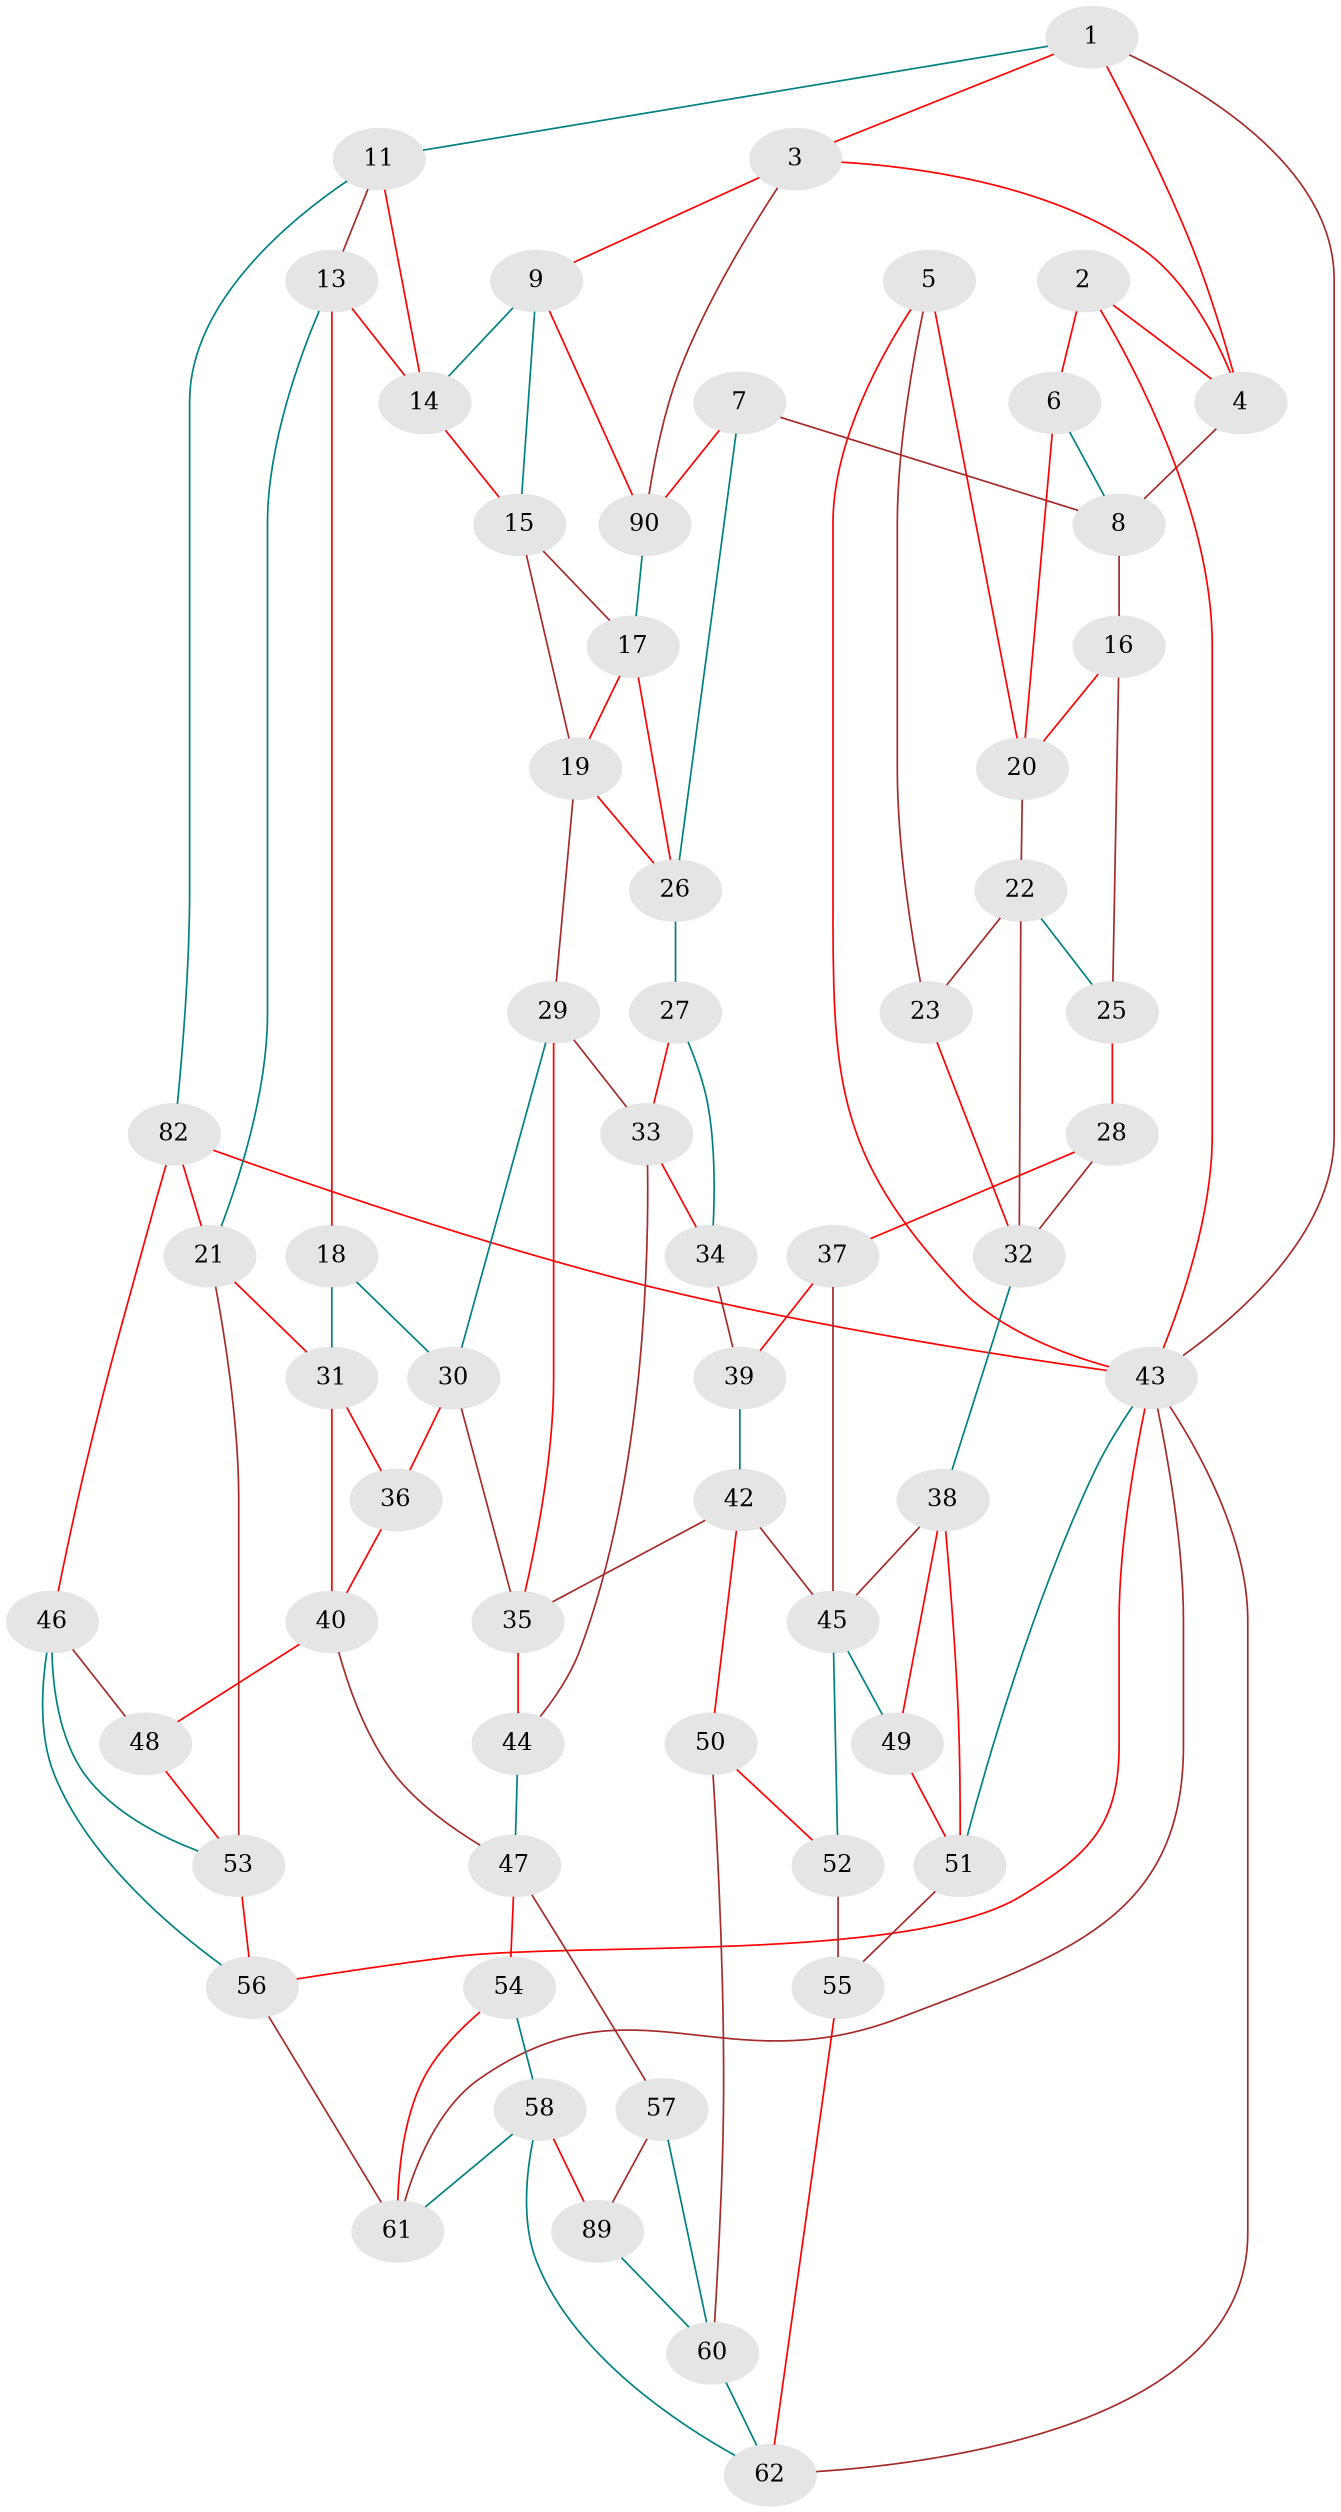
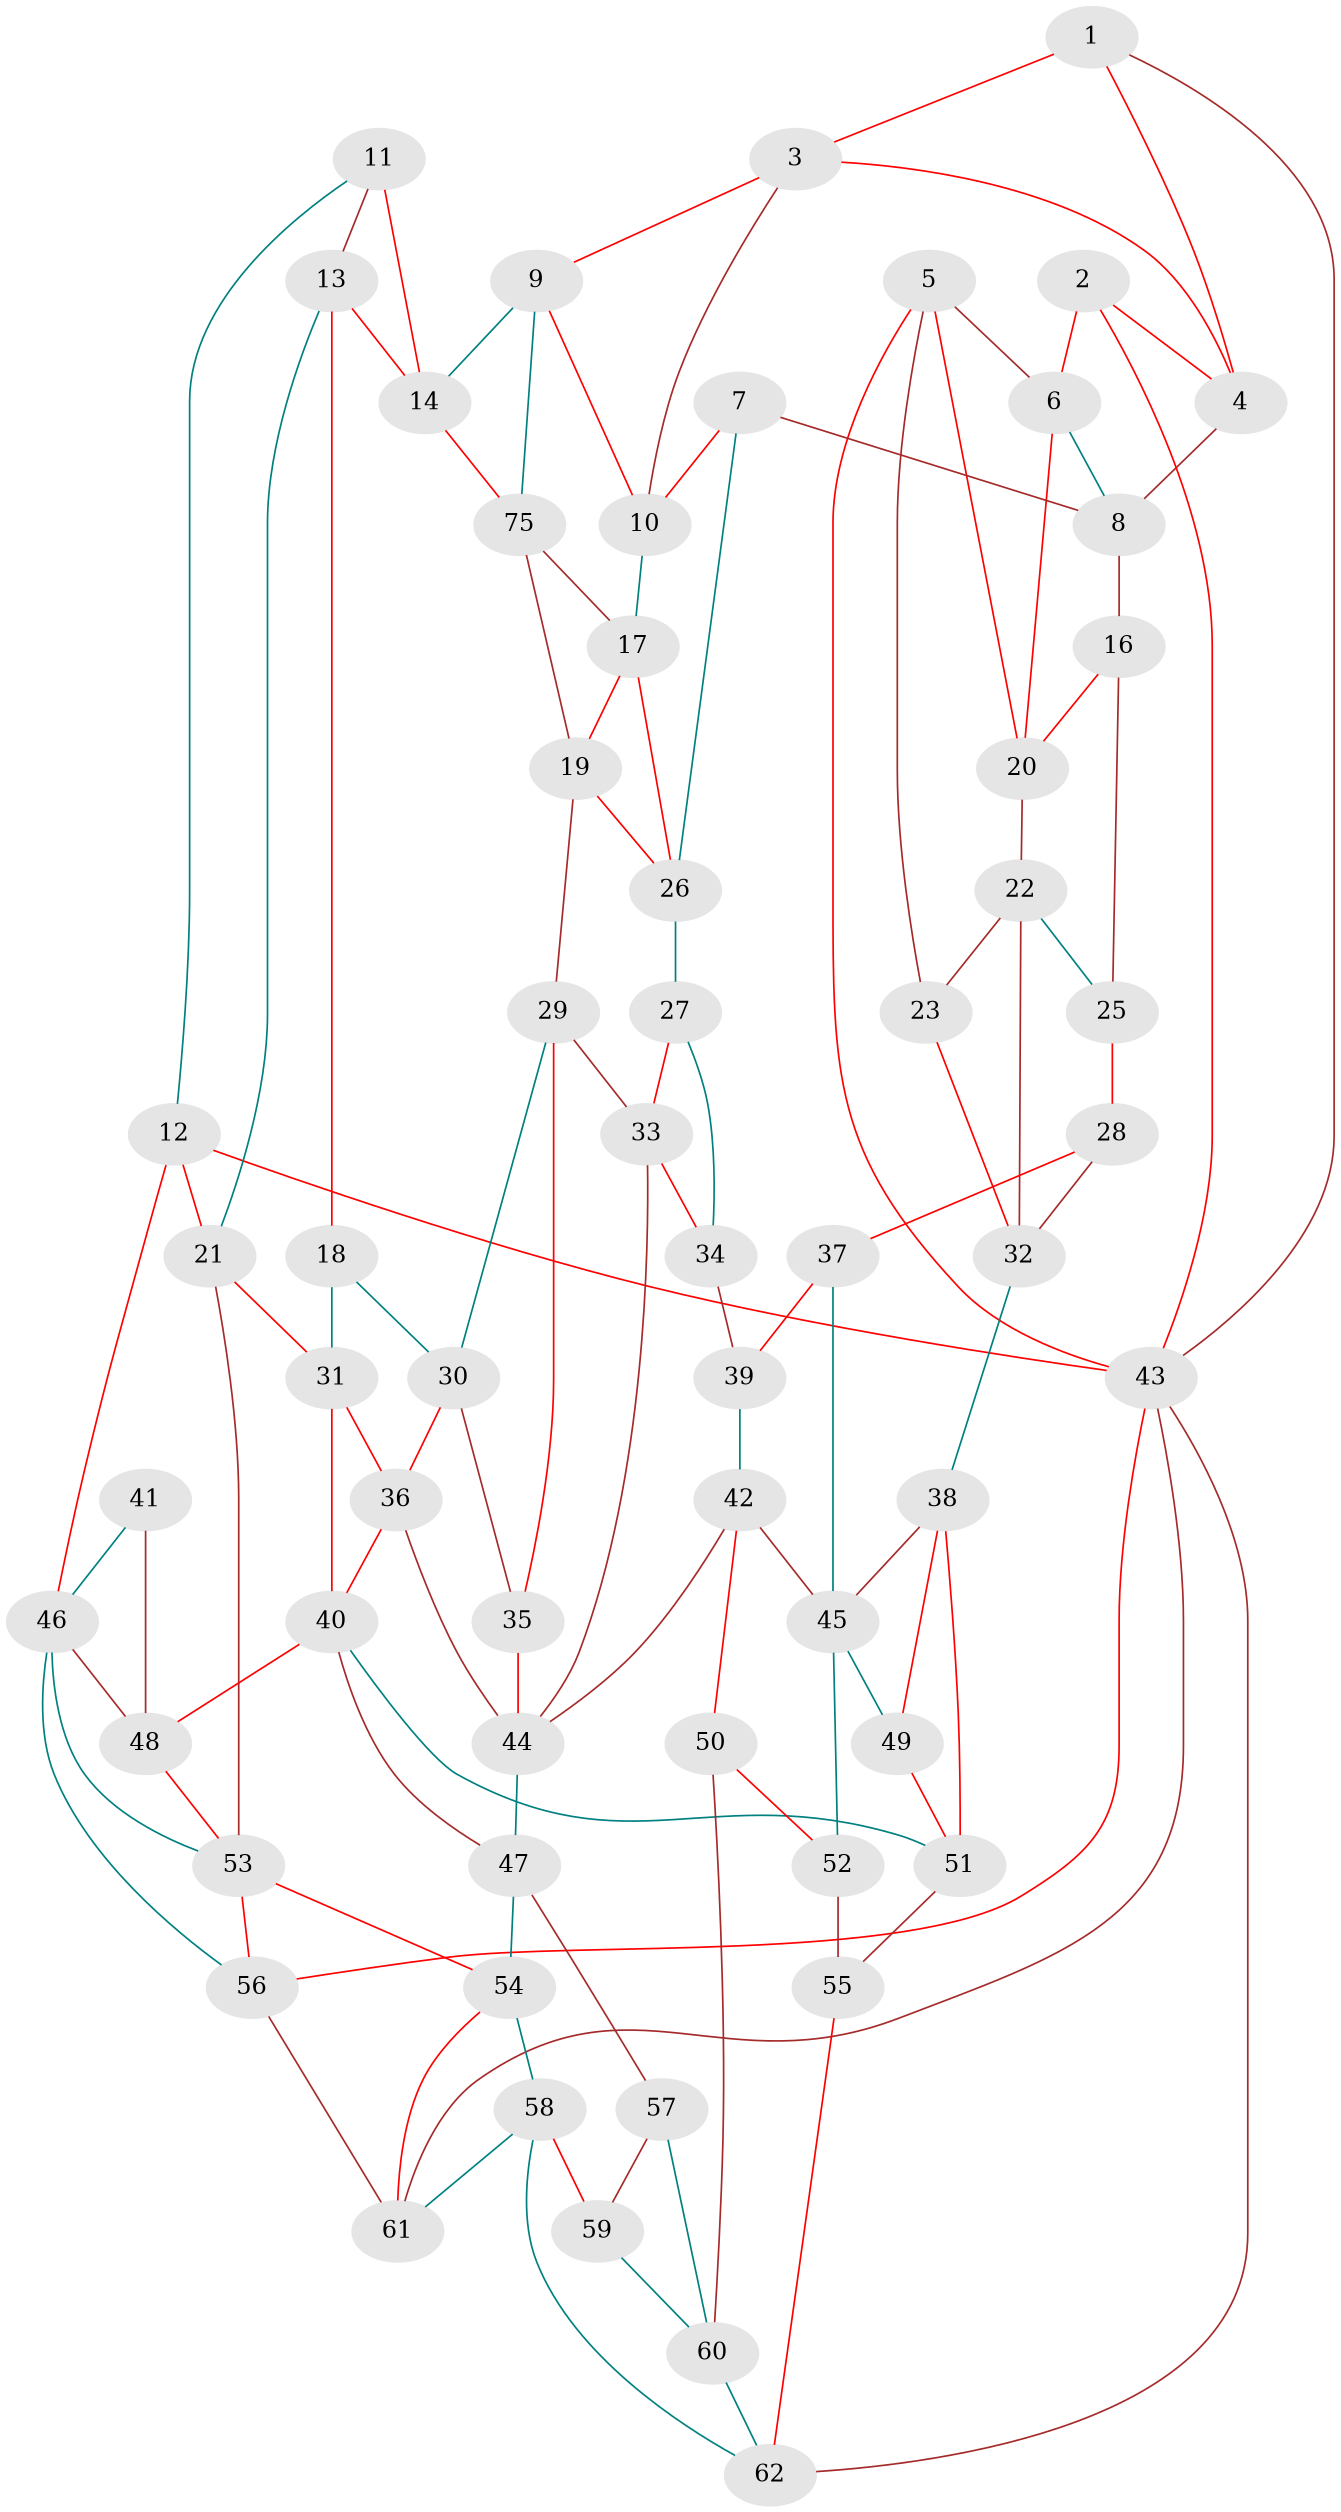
(735, 98) -> none
none -> (992, 342)
(520, 525) -> (520, 525)
(645, 525) -> (645, 525)
(174, 1134) -> (174, 1134)
(833, 1439) -> (833, 1439)
none -> (146, 1500)
(629, 1561) -> (649, 1637)
(1036, 1615) -> (607, 1820)
none -> (444, 1627)
none -> (374, 1927)
(512, 1927) -> (512, 1927)
(598, 2231) -> (598, 2231)
